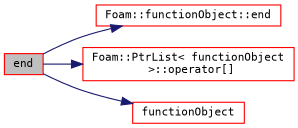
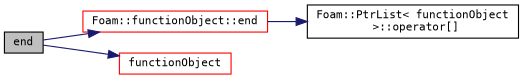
(24, 64) -> (24, 43)
(57, 64) -> (282, 22)
(188, 64) -> (413, 22)
